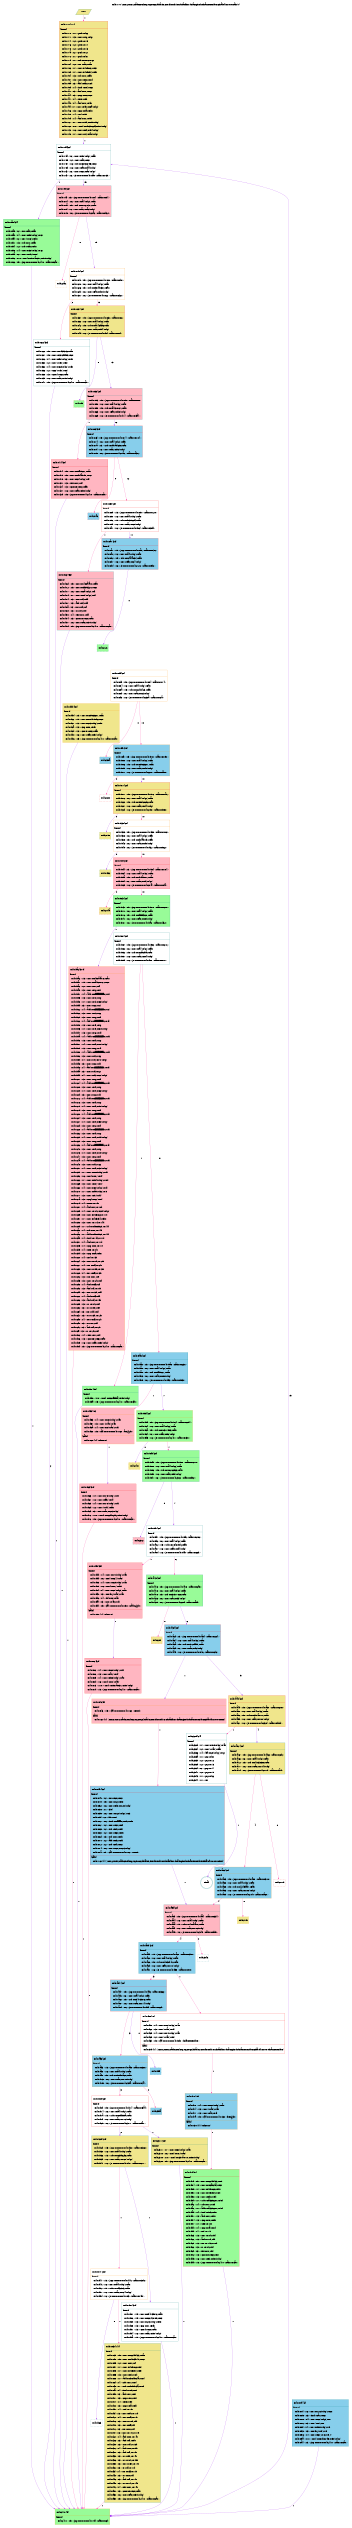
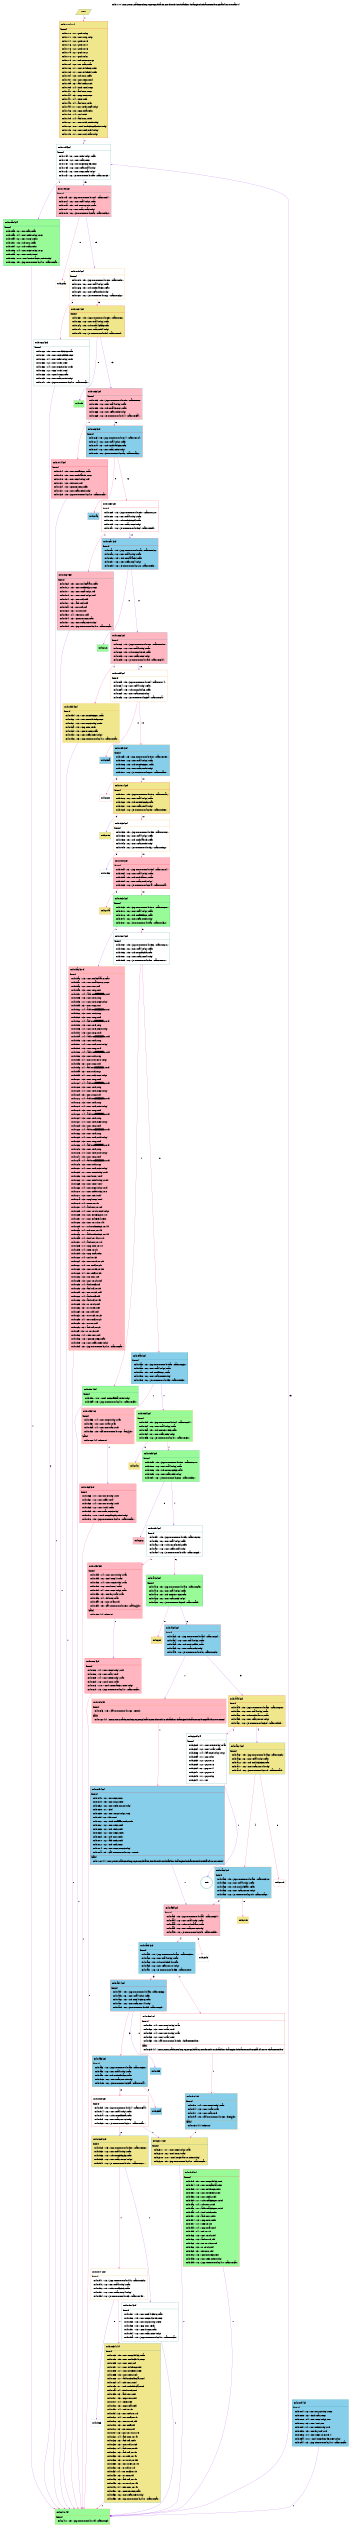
none -> (139, 648)
(105, 873) -> (105, 873)
none -> (142, 929)
(207, 1883) -> (207, 1883)
(211, 2149) -> (194, 2133)
